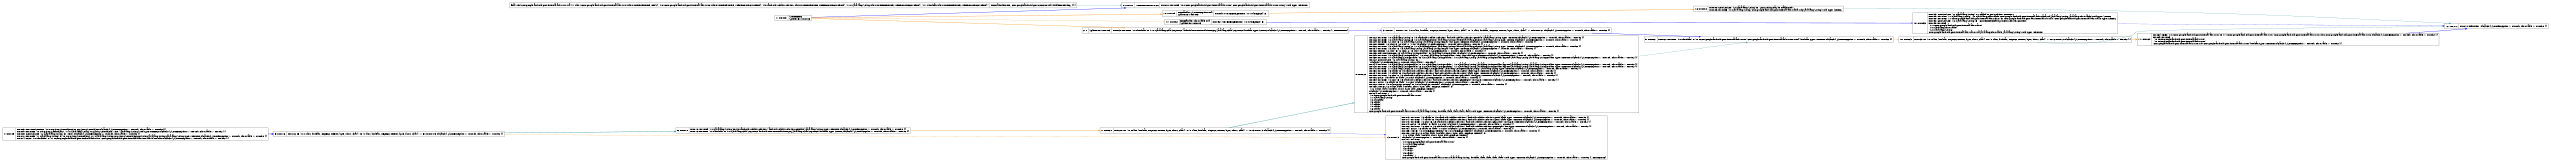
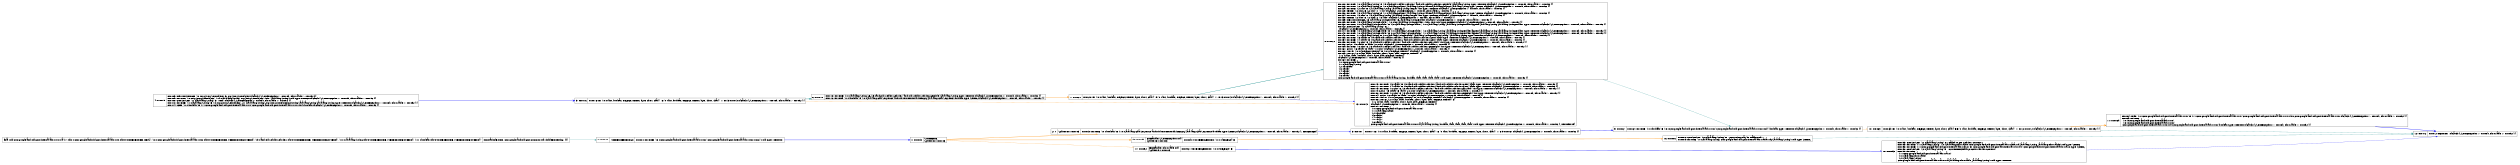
(968, 13) -> (846, 140)
